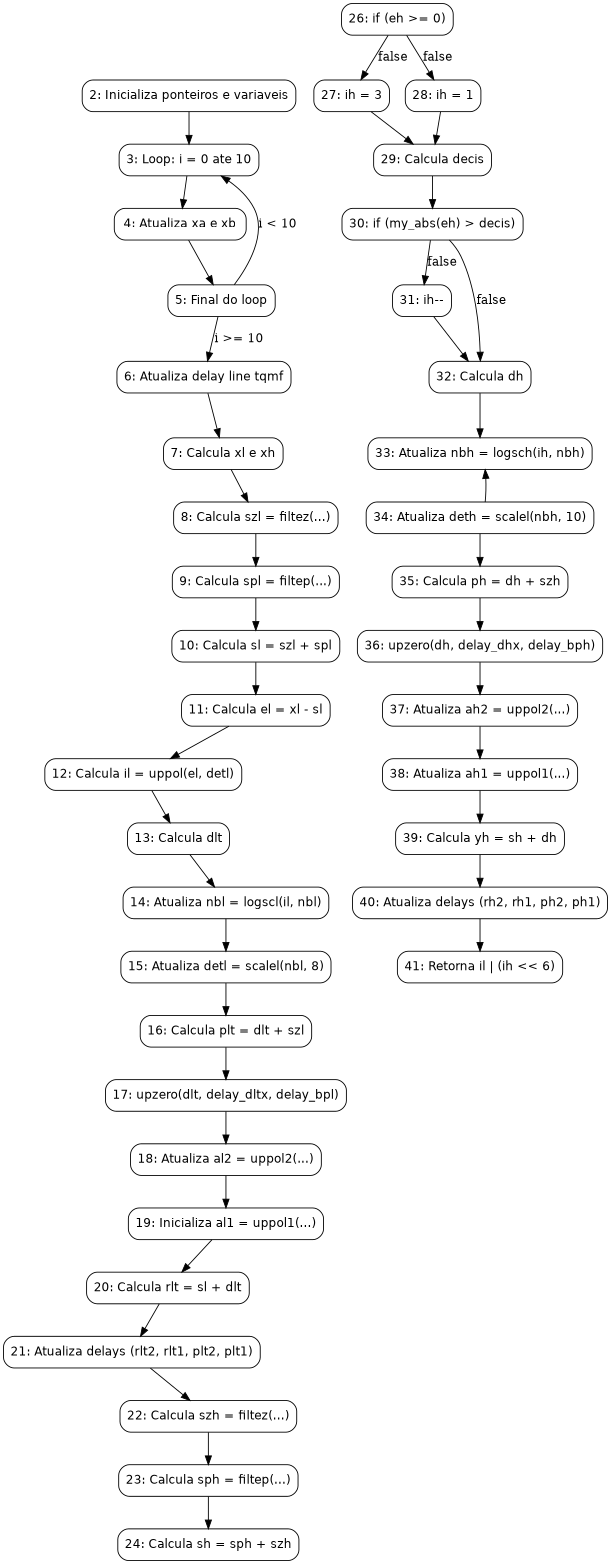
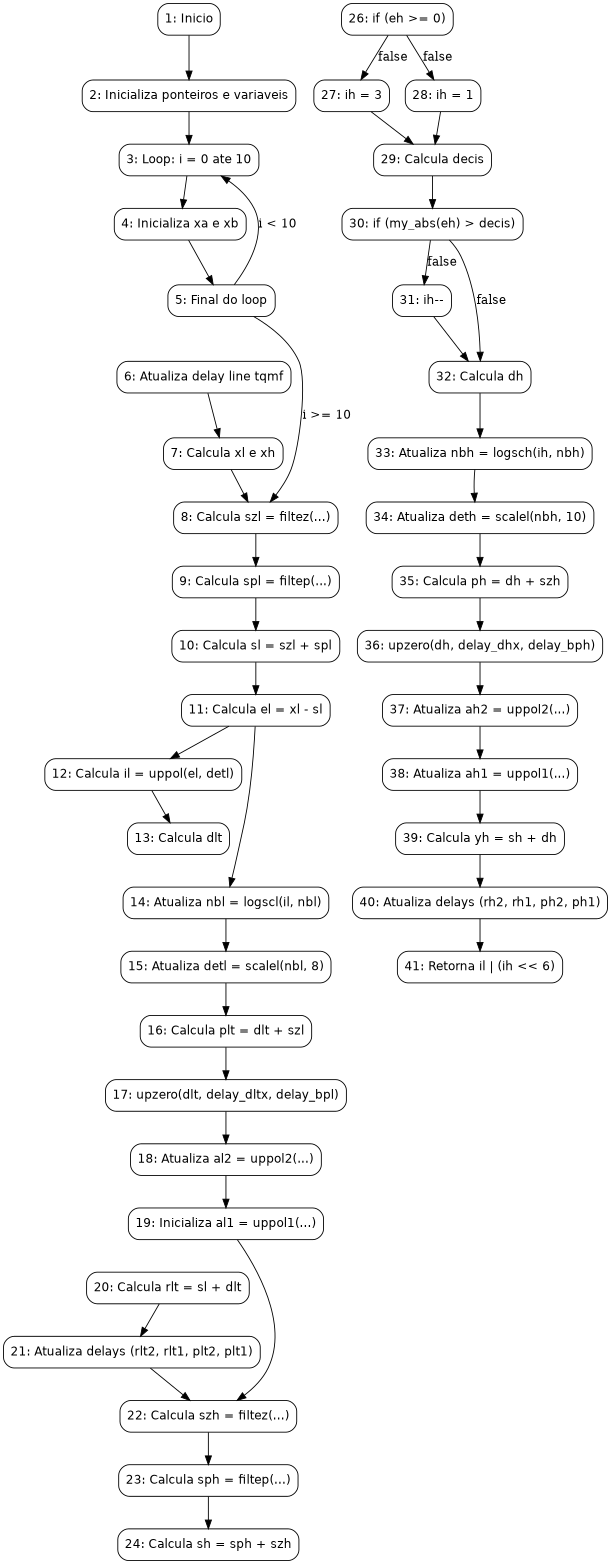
none -> (189, 19)
(180, 224) -> (180, 224)
(214, 335) -> (302, 398)
(486, 490) -> (474, 481)
(200, 867) -> (248, 803)
(200, 1253) -> (273, 1319)
